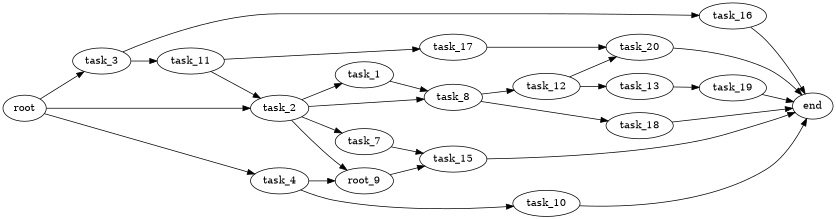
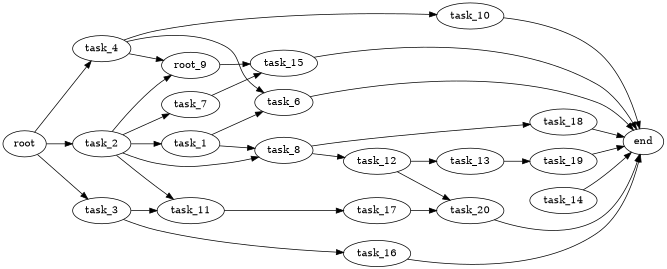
(232, 83) -> (142, 175)
none -> (284, 102)
none -> (563, 200)
